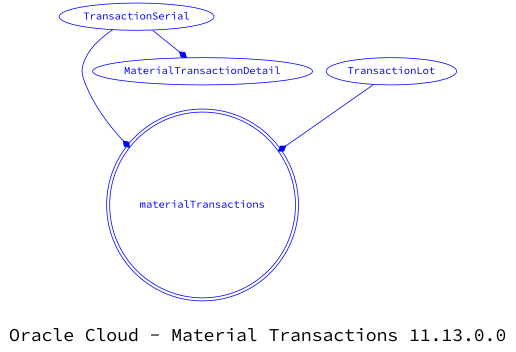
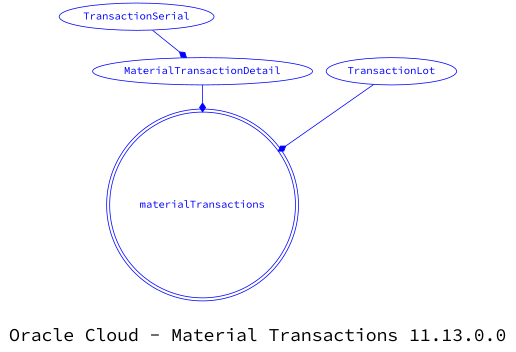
(86, 85) -> (203, 94)
